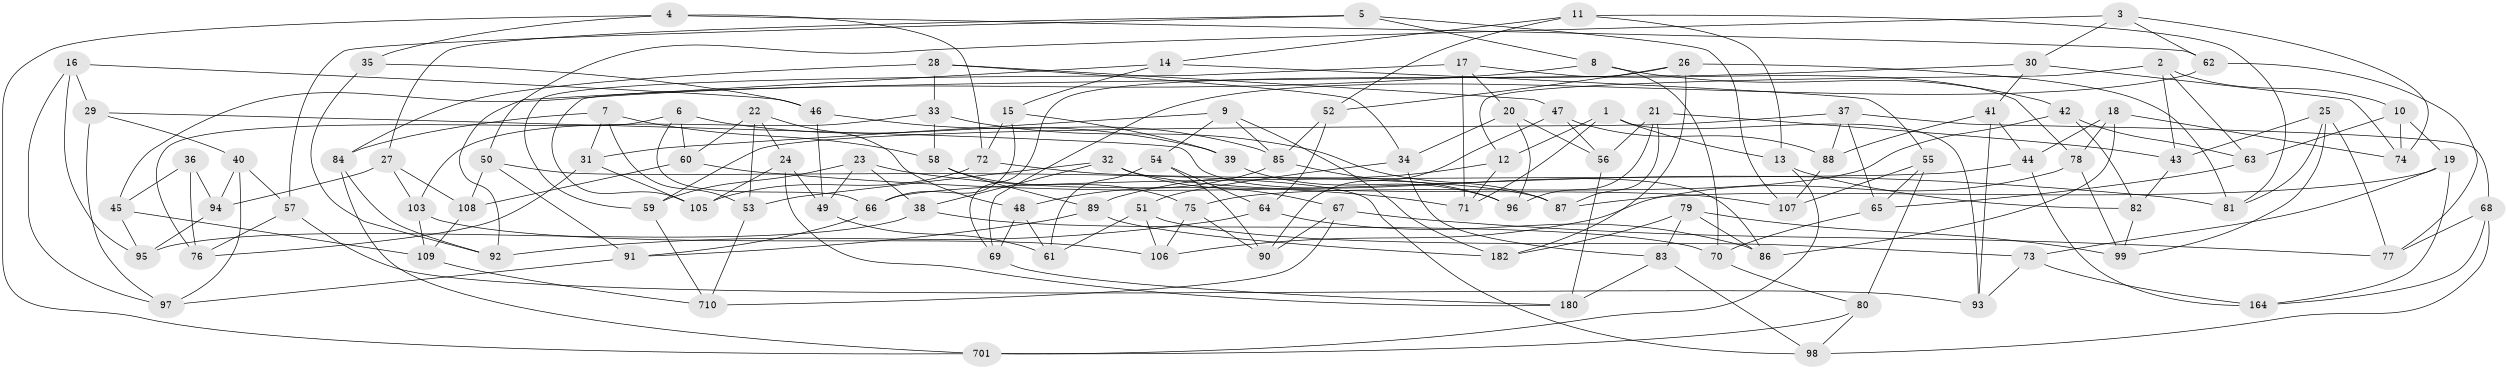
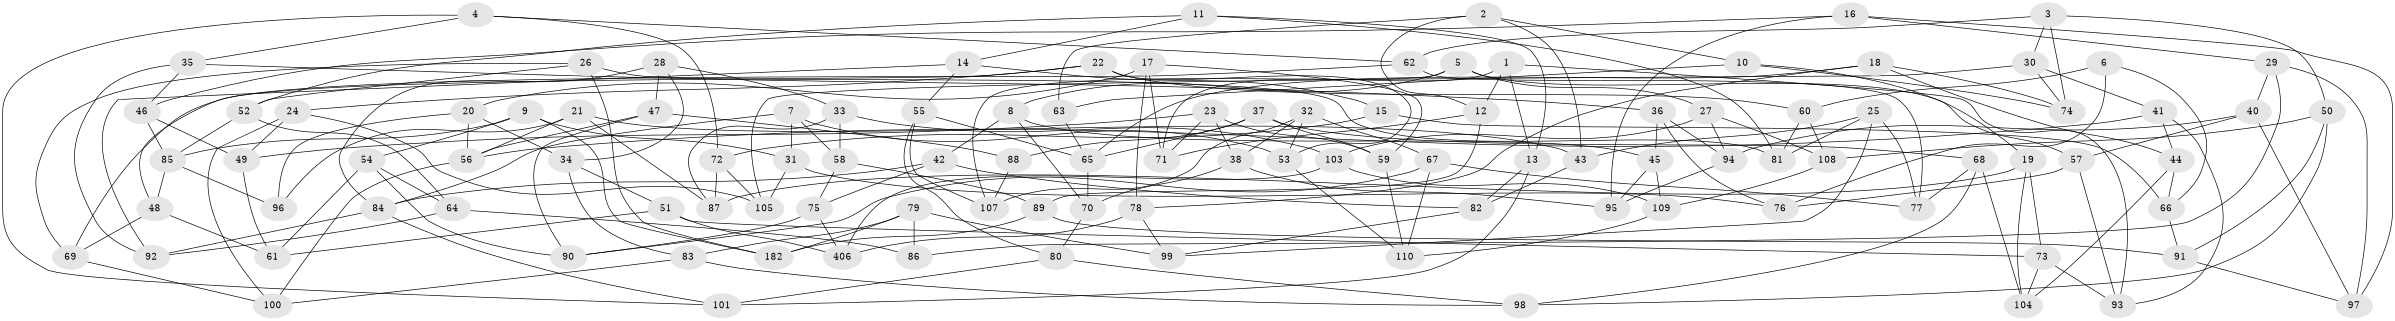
none -> (923, 83)
(1898, 135) -> (1313, 138)
(2156, 140) -> (658, 182)
(1231, 160) -> none
(1963, 225) -> (1471, 77)
(1160, 257) -> (843, 257)
(708, 306) -> (1405, 257)
(1570, 306) -> (273, 306)
(2259, 306) -> (2024, 306)
(982, 354) -> (722, 306)
